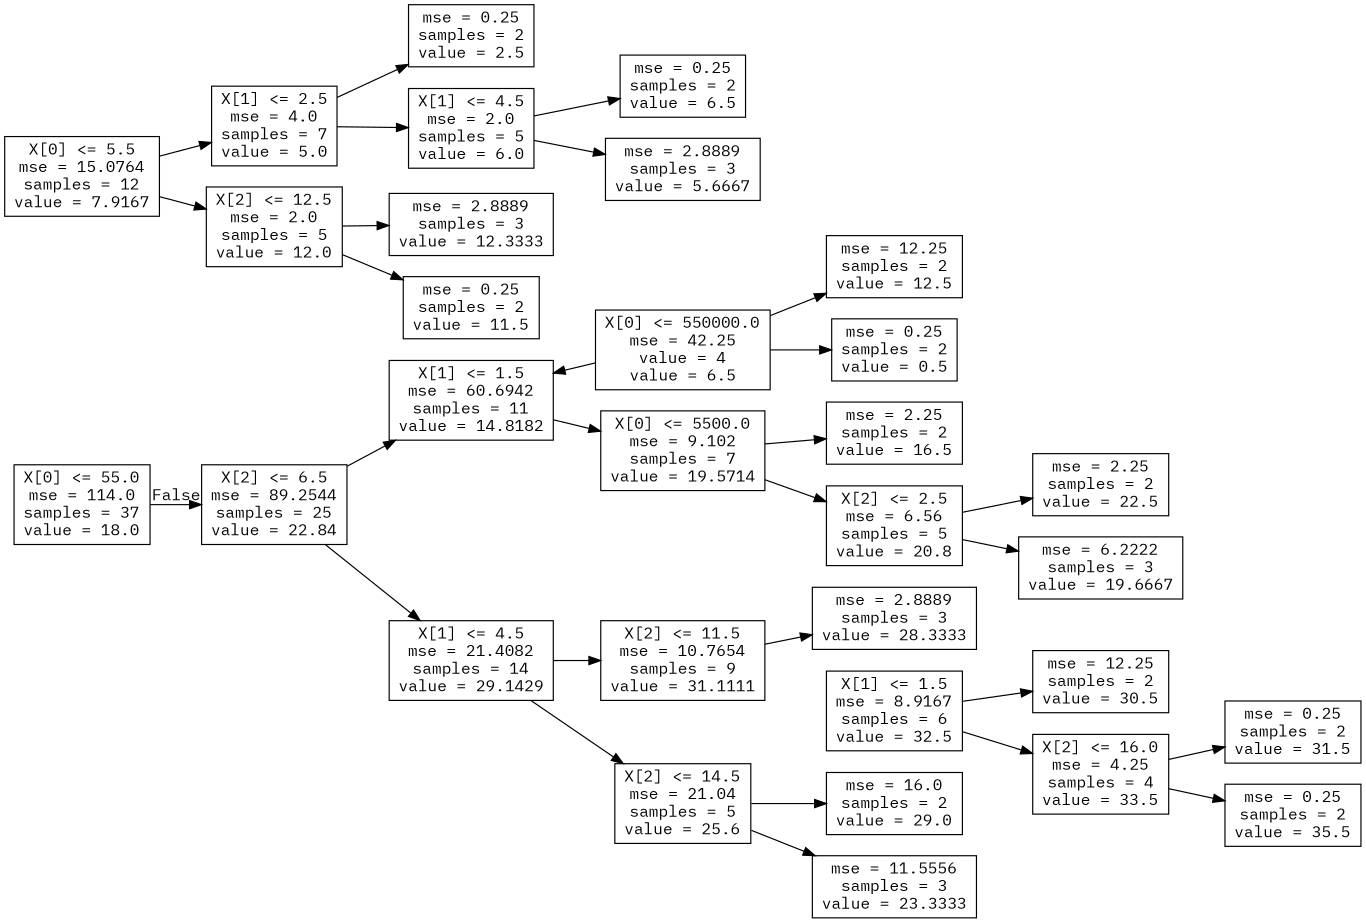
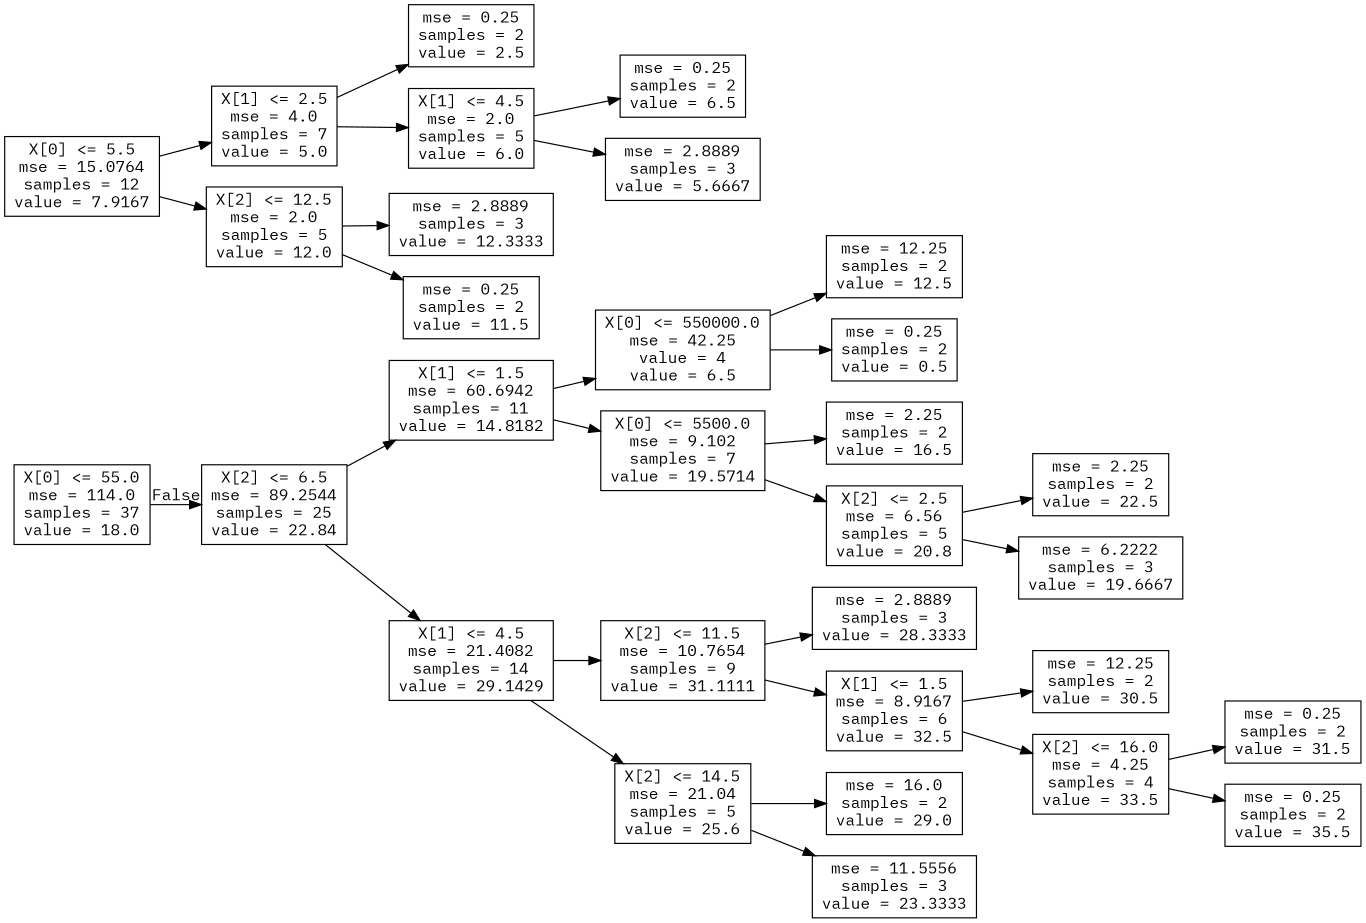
(580, 366) -> (569, 385)
none -> (790, 686)
